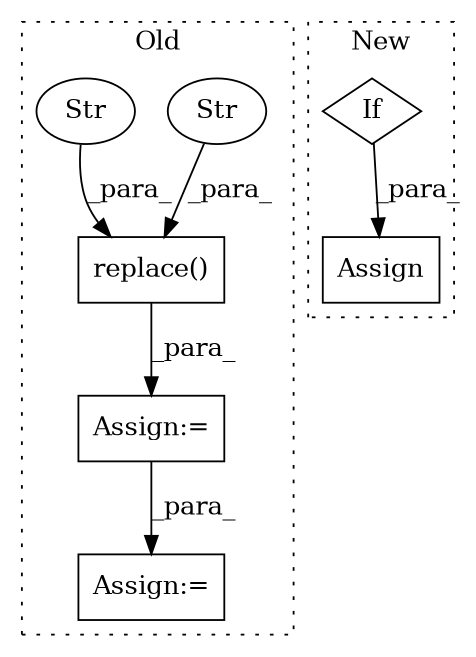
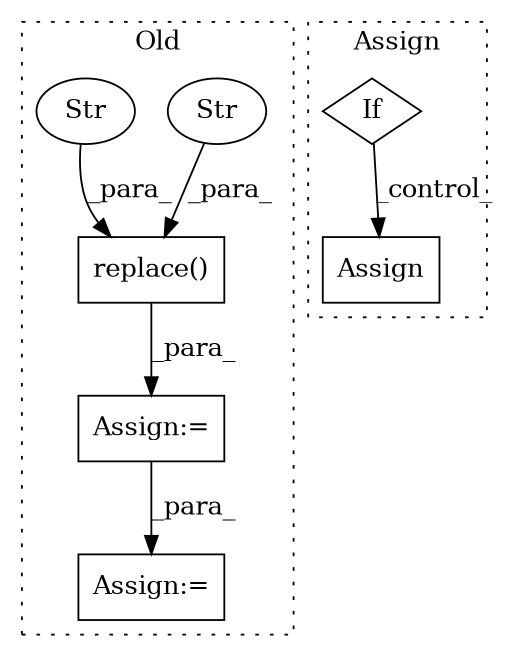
(381, 43) -> (398, 43)
(418, 191) -> (434, 191)
